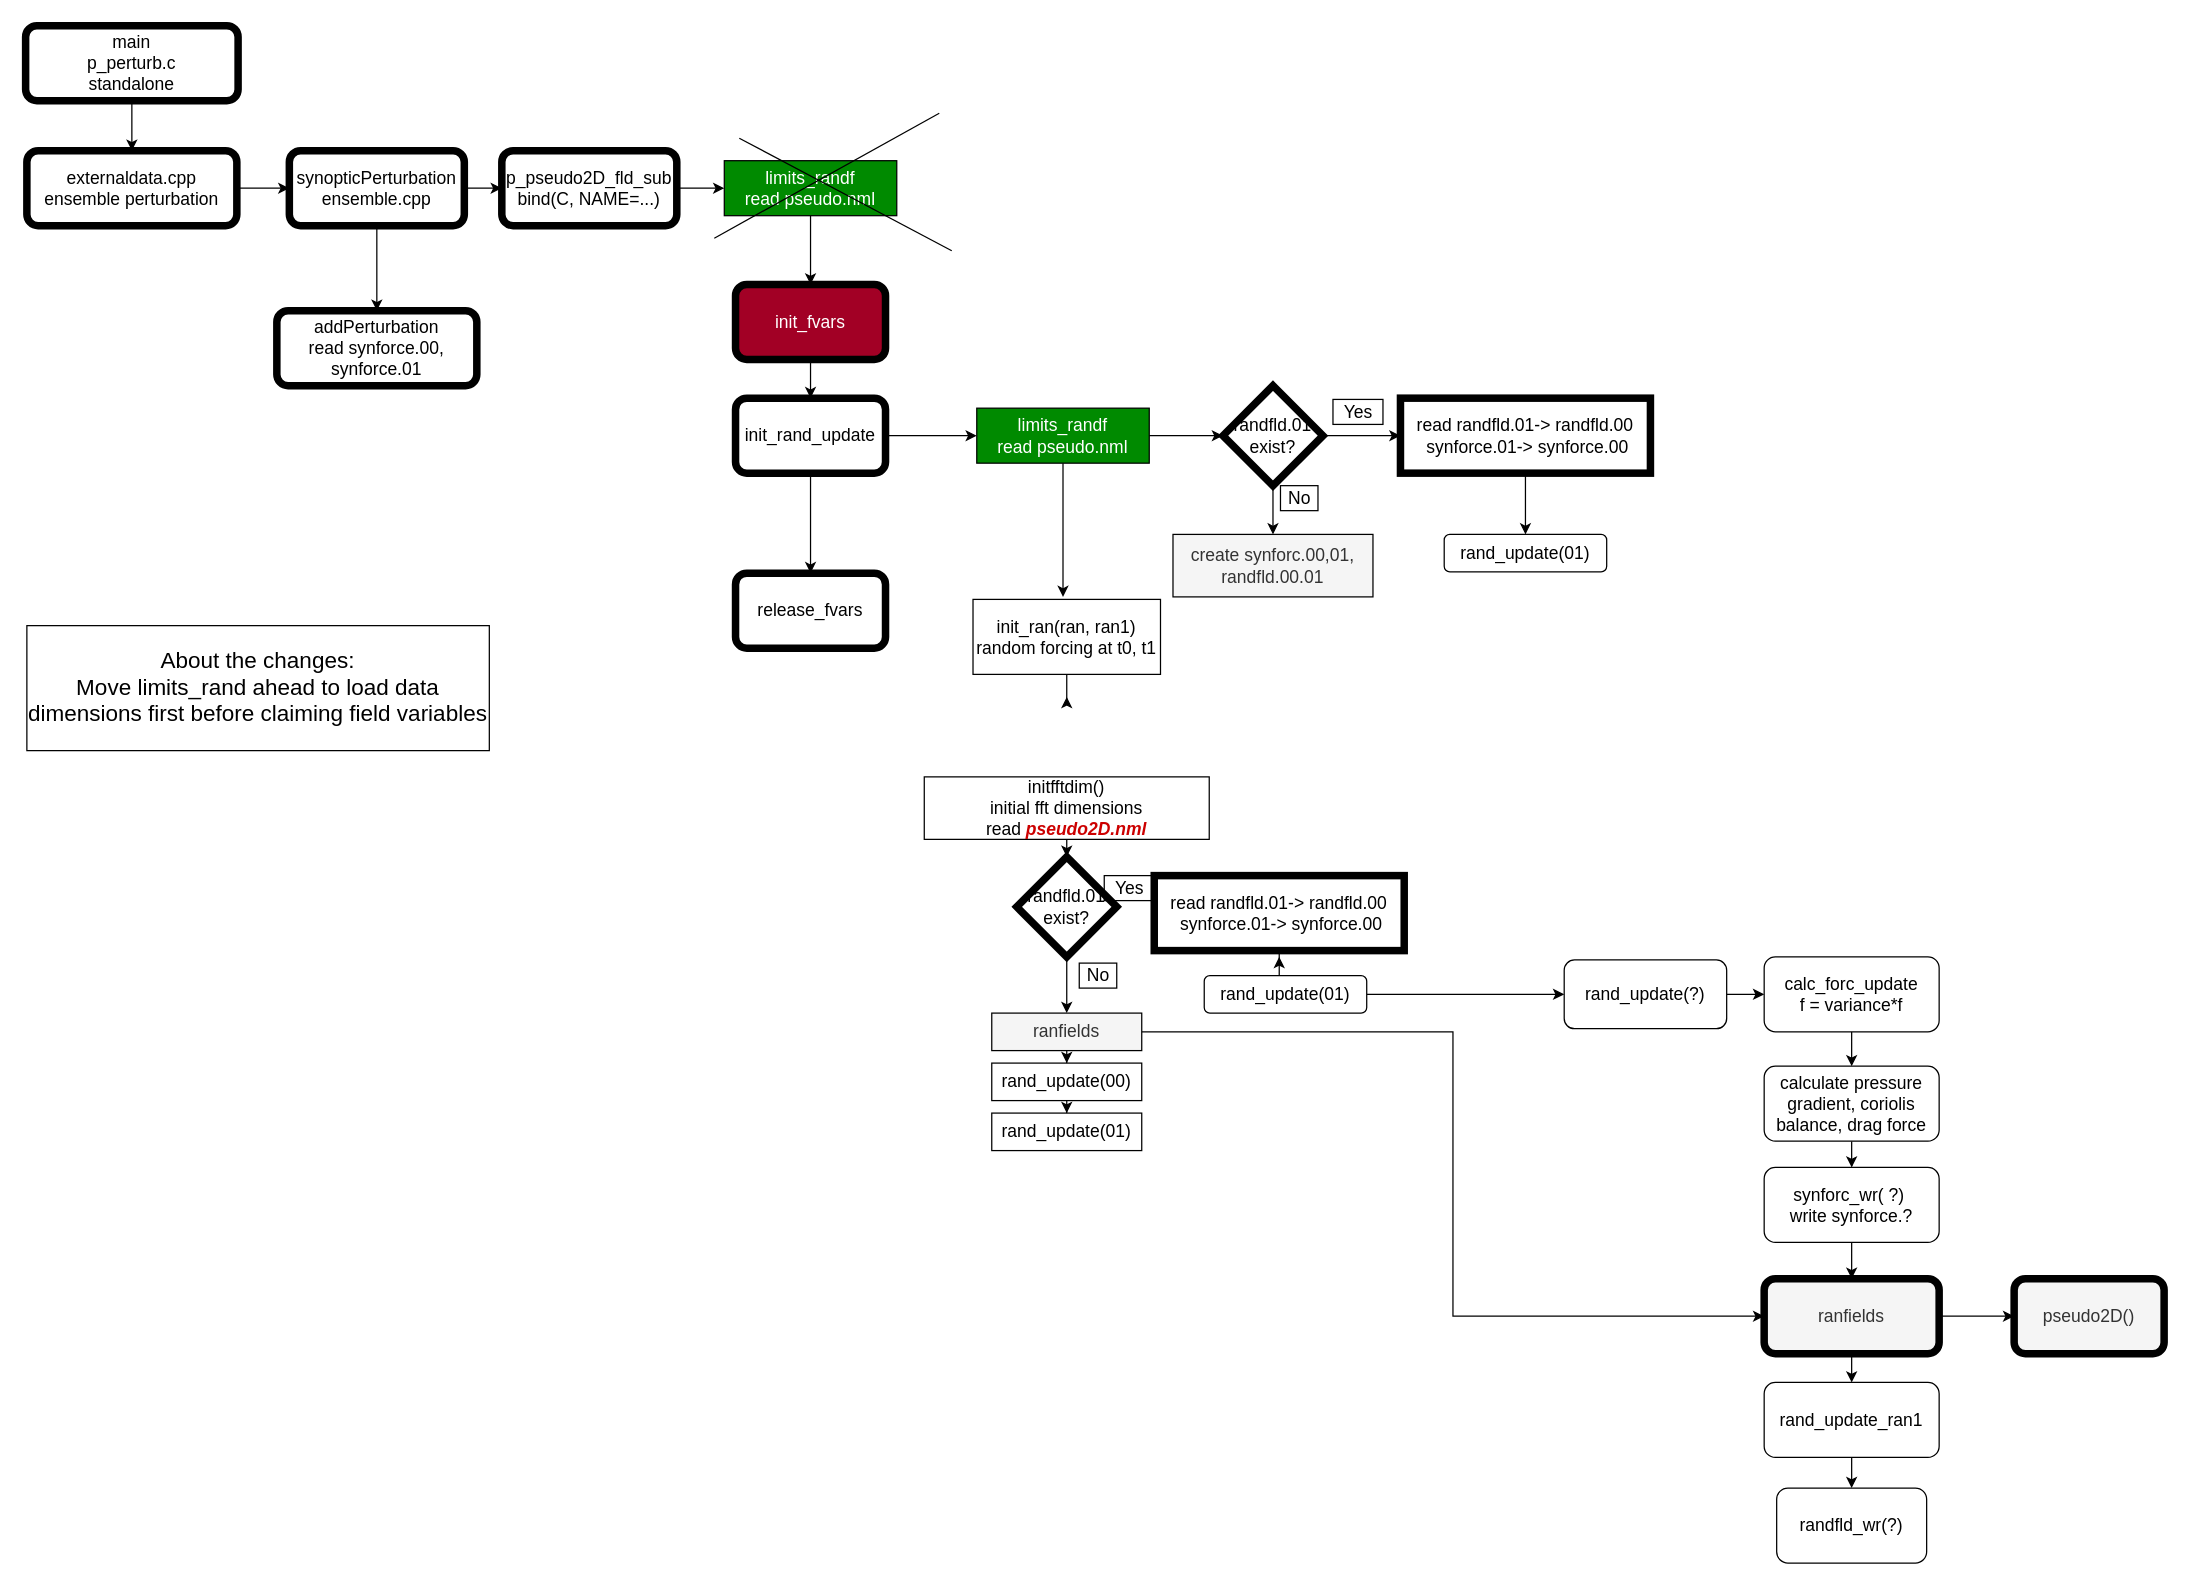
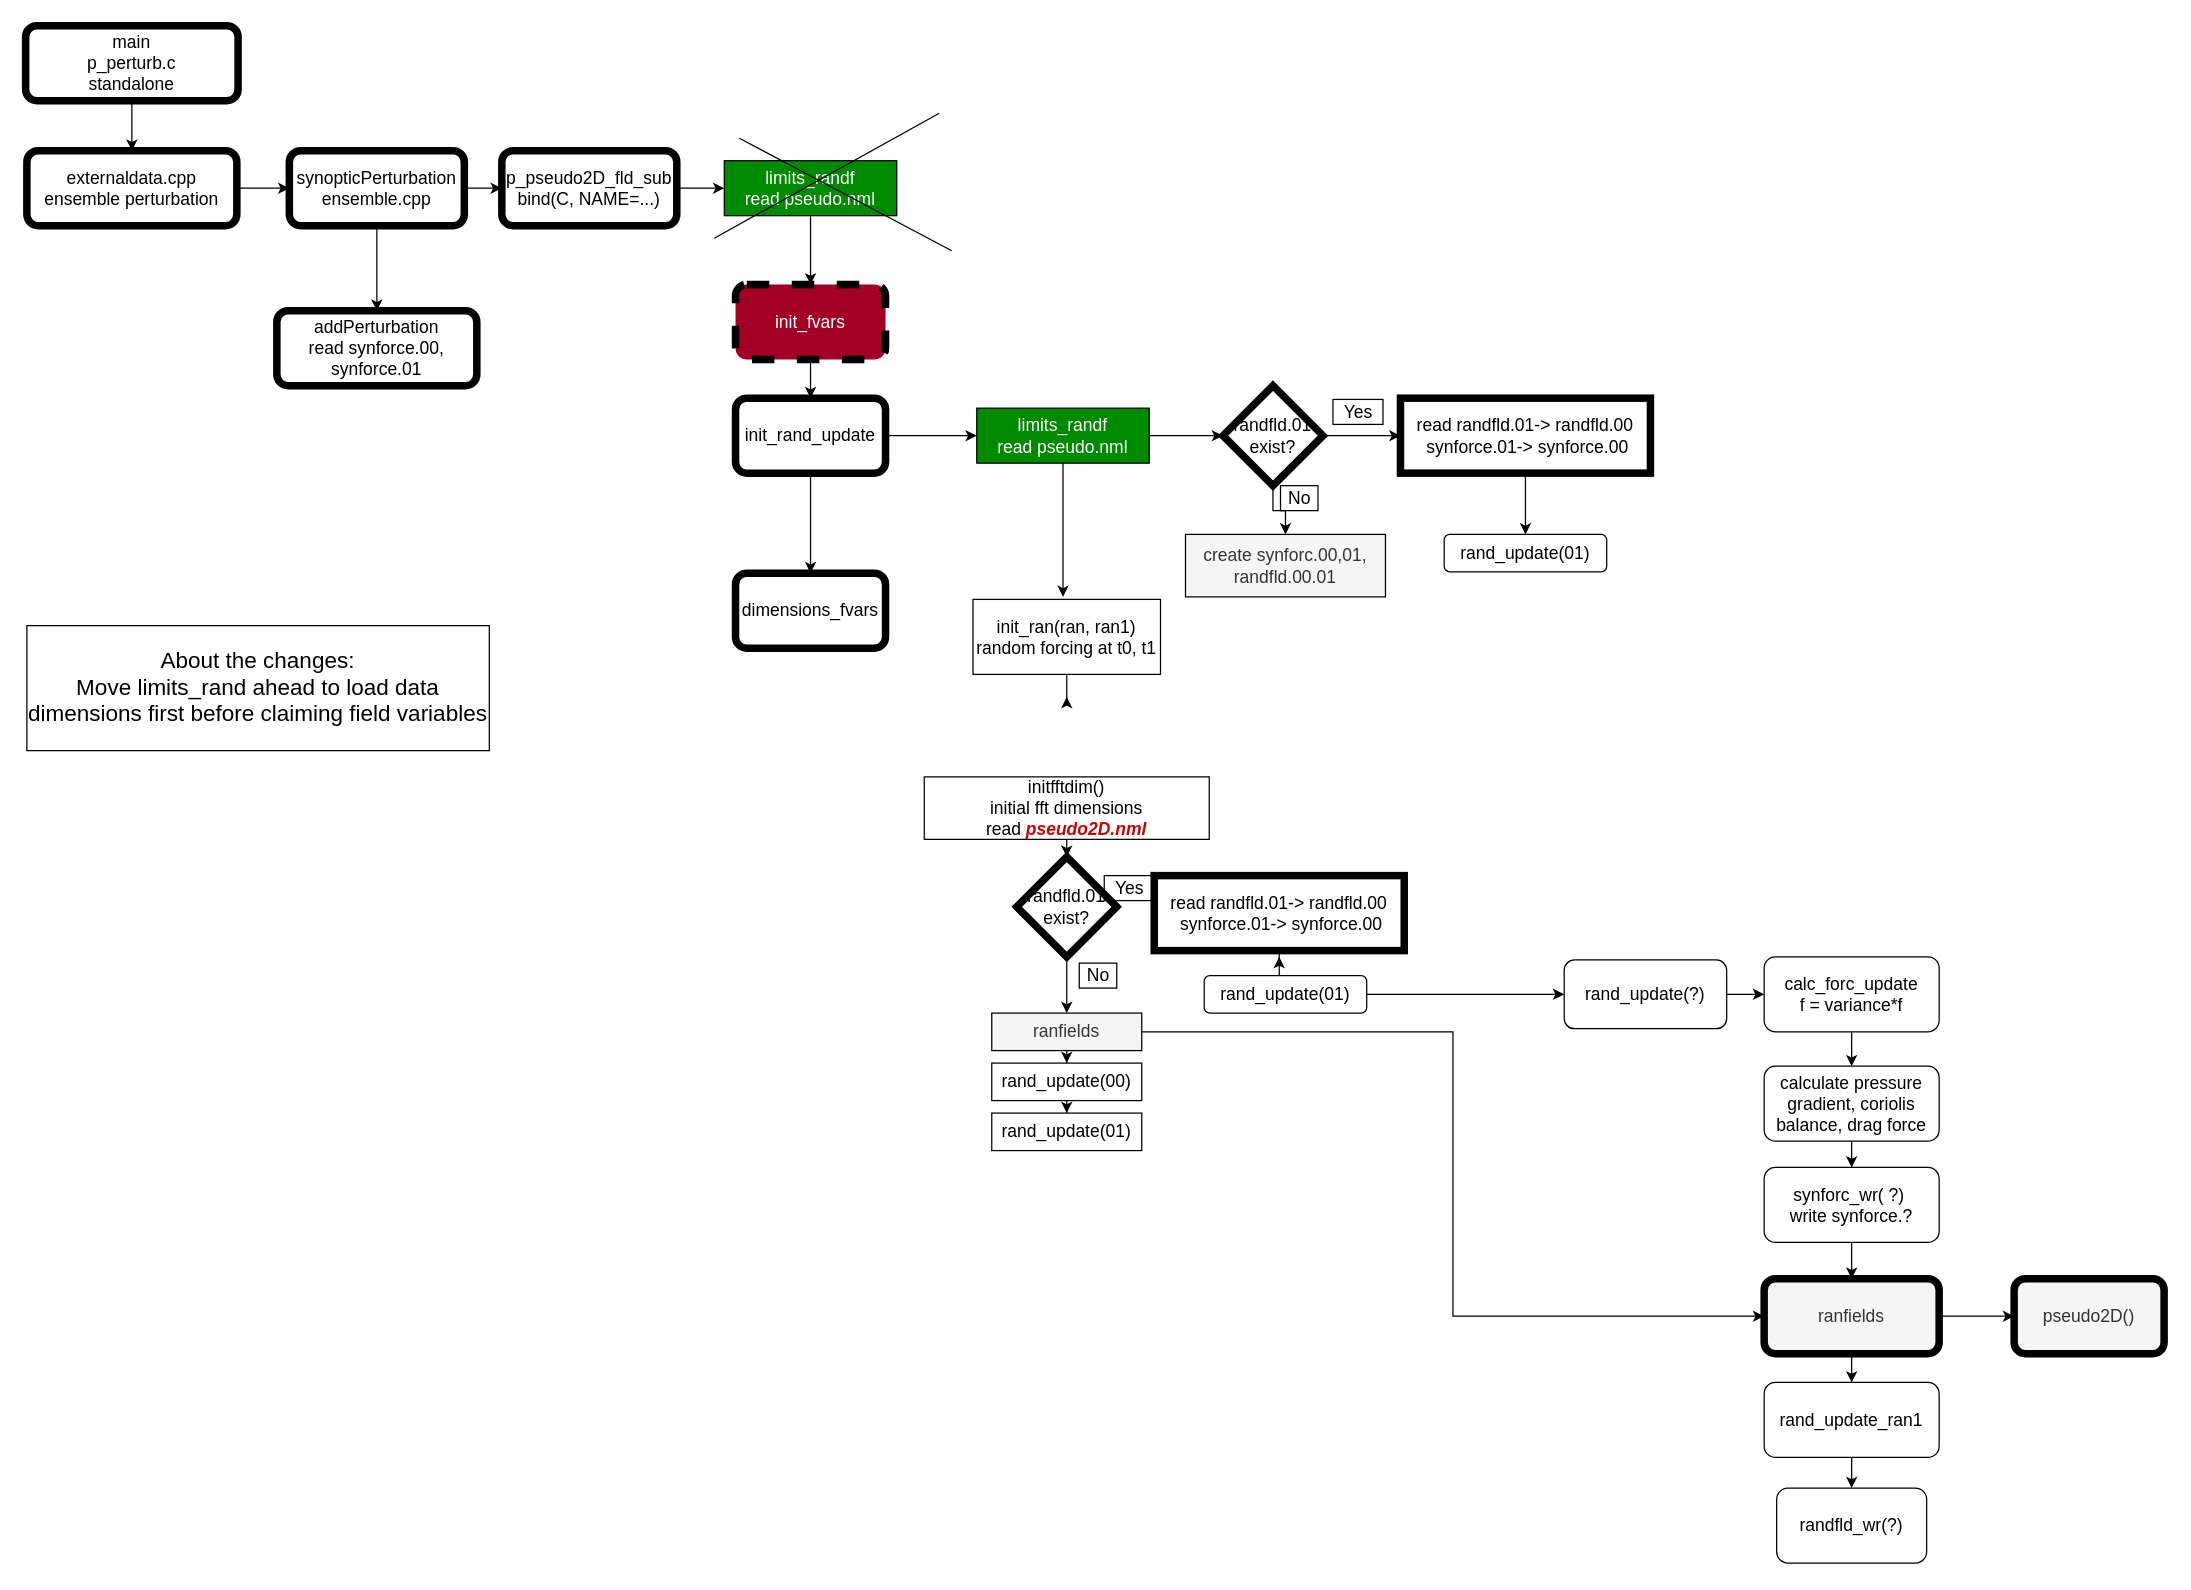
(811, 322) -> (811, 322)
(1273, 566) -> (1286, 566)
(811, 611) -> (811, 611)
